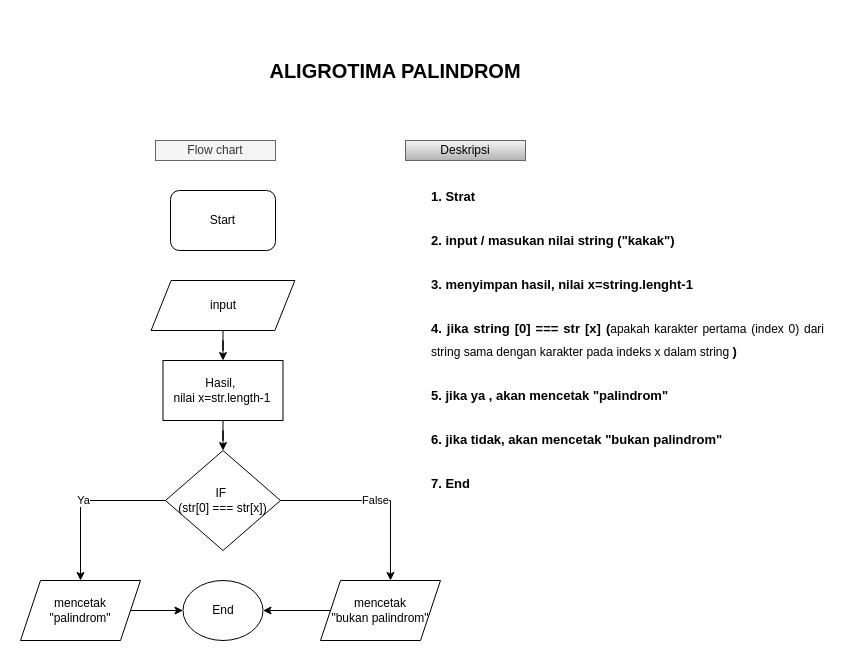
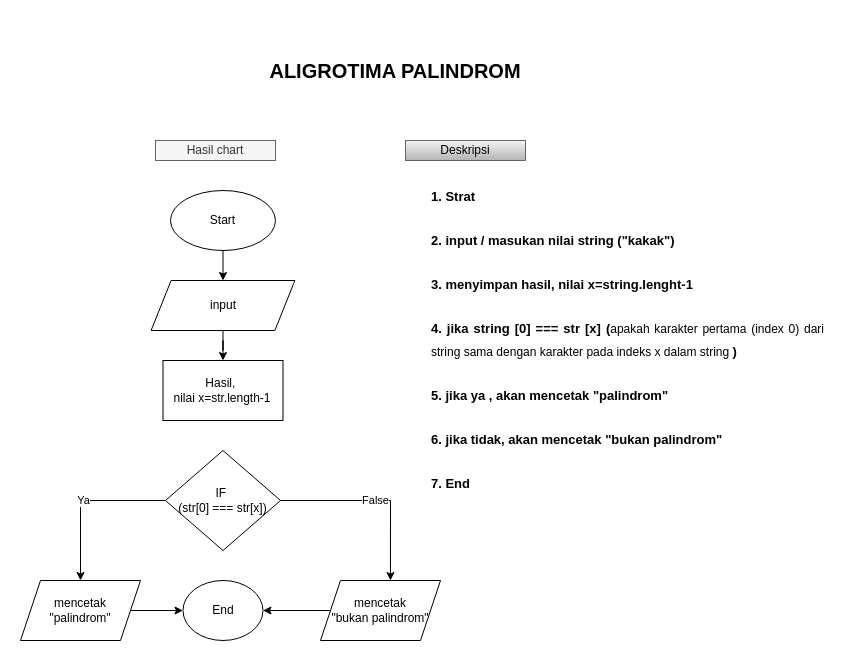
(216, 151) -> (216, 151)
(223, 221) -> (223, 221)
none -> (223, 262)
(223, 440) -> none
